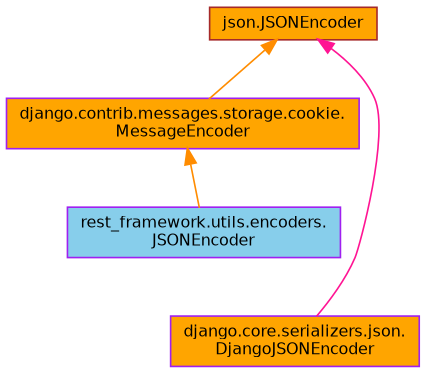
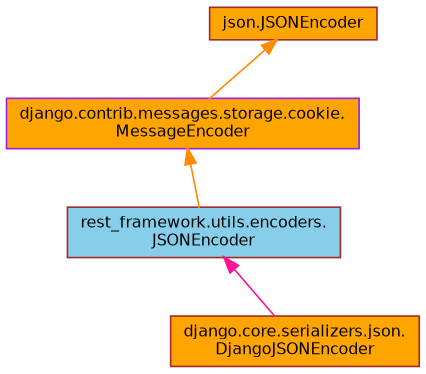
(373, 180) -> (255, 293)
(204, 232) -> (204, 232)
(295, 341) -> (295, 341)
